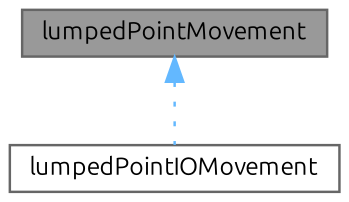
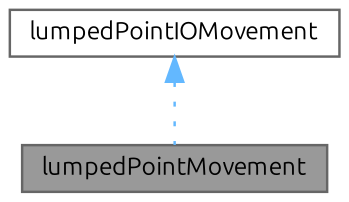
(175, 113) -> (175, 113)
